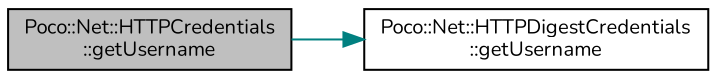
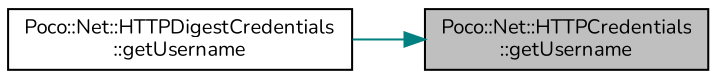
(317, 39) -> (378, 39)
